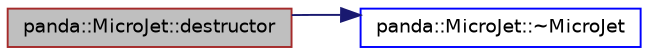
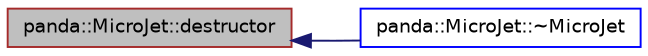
(316, 15) -> (336, 41)
